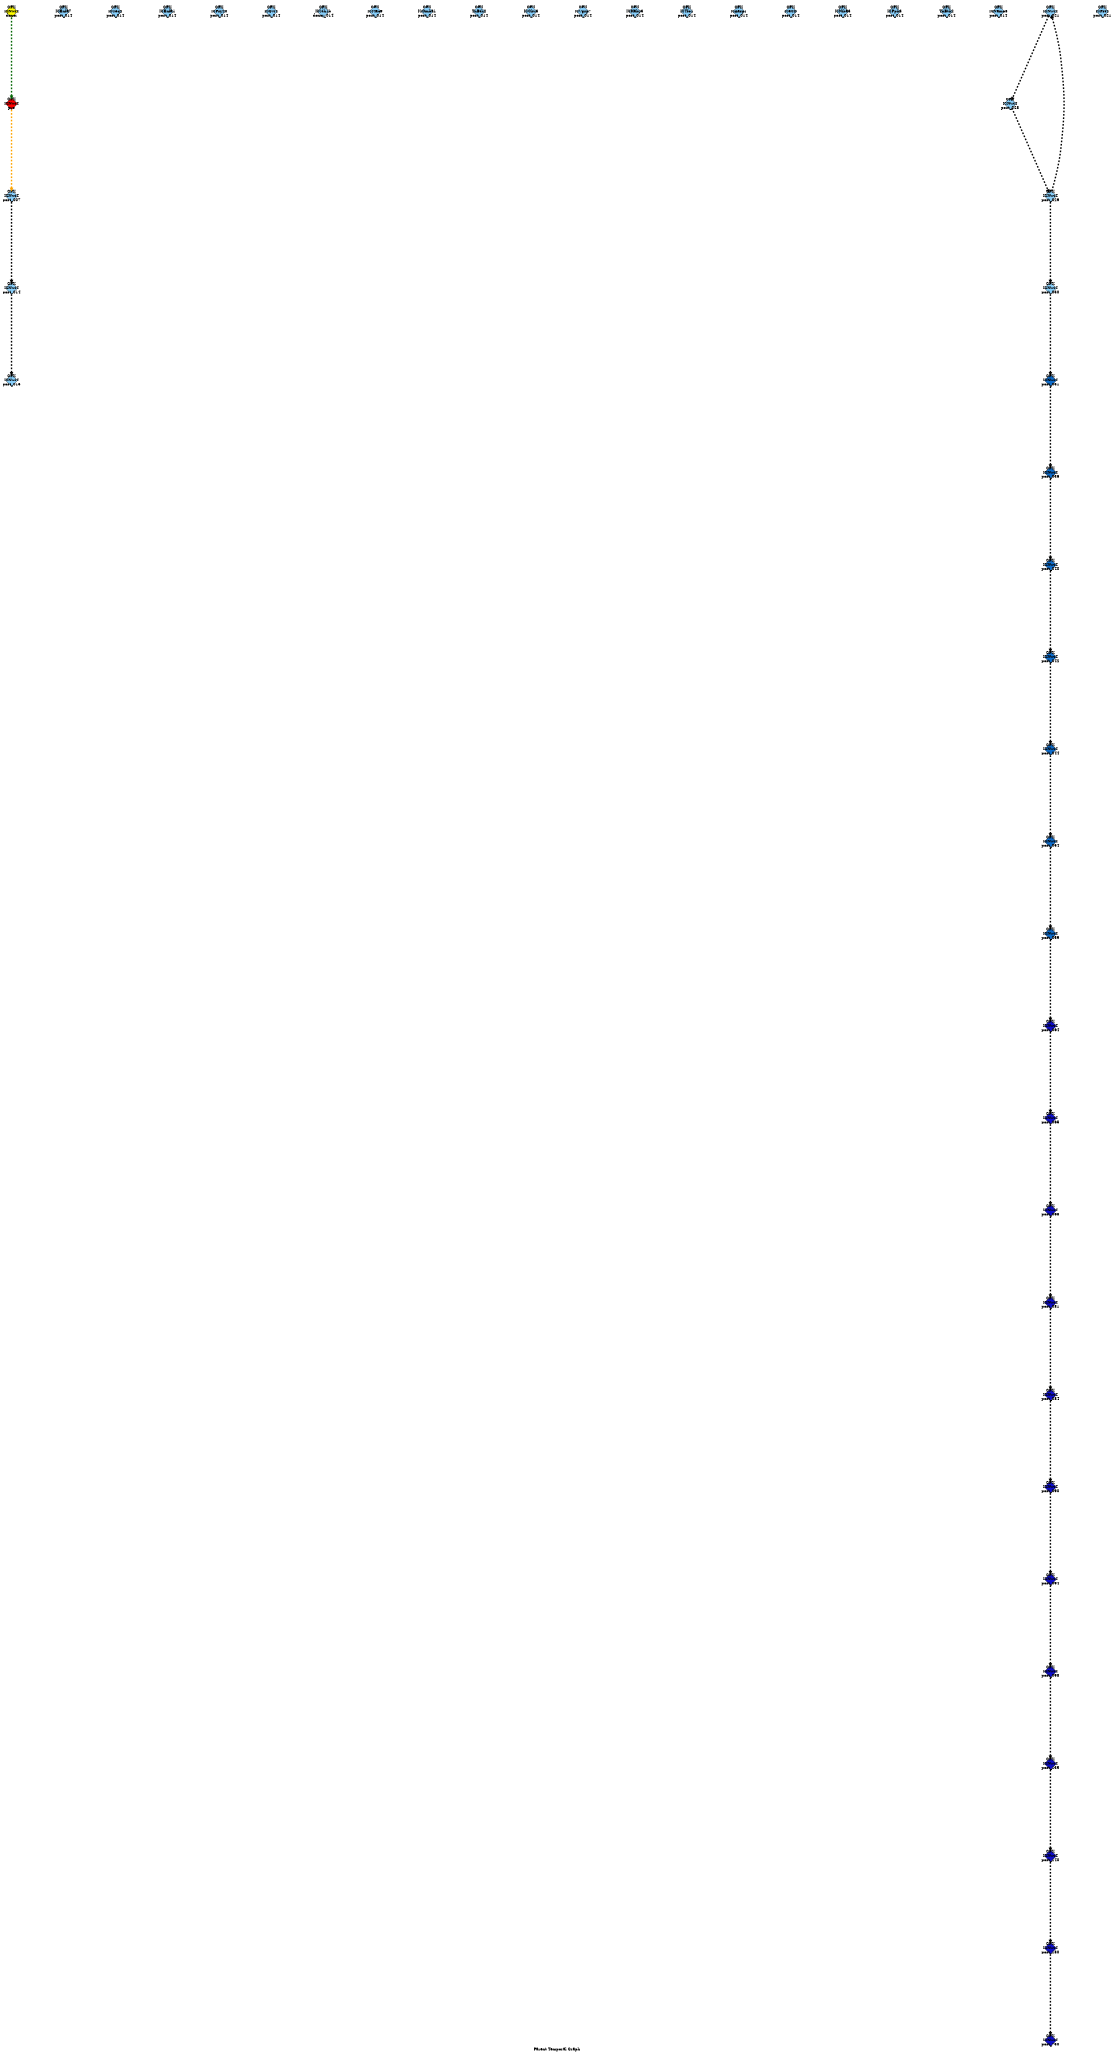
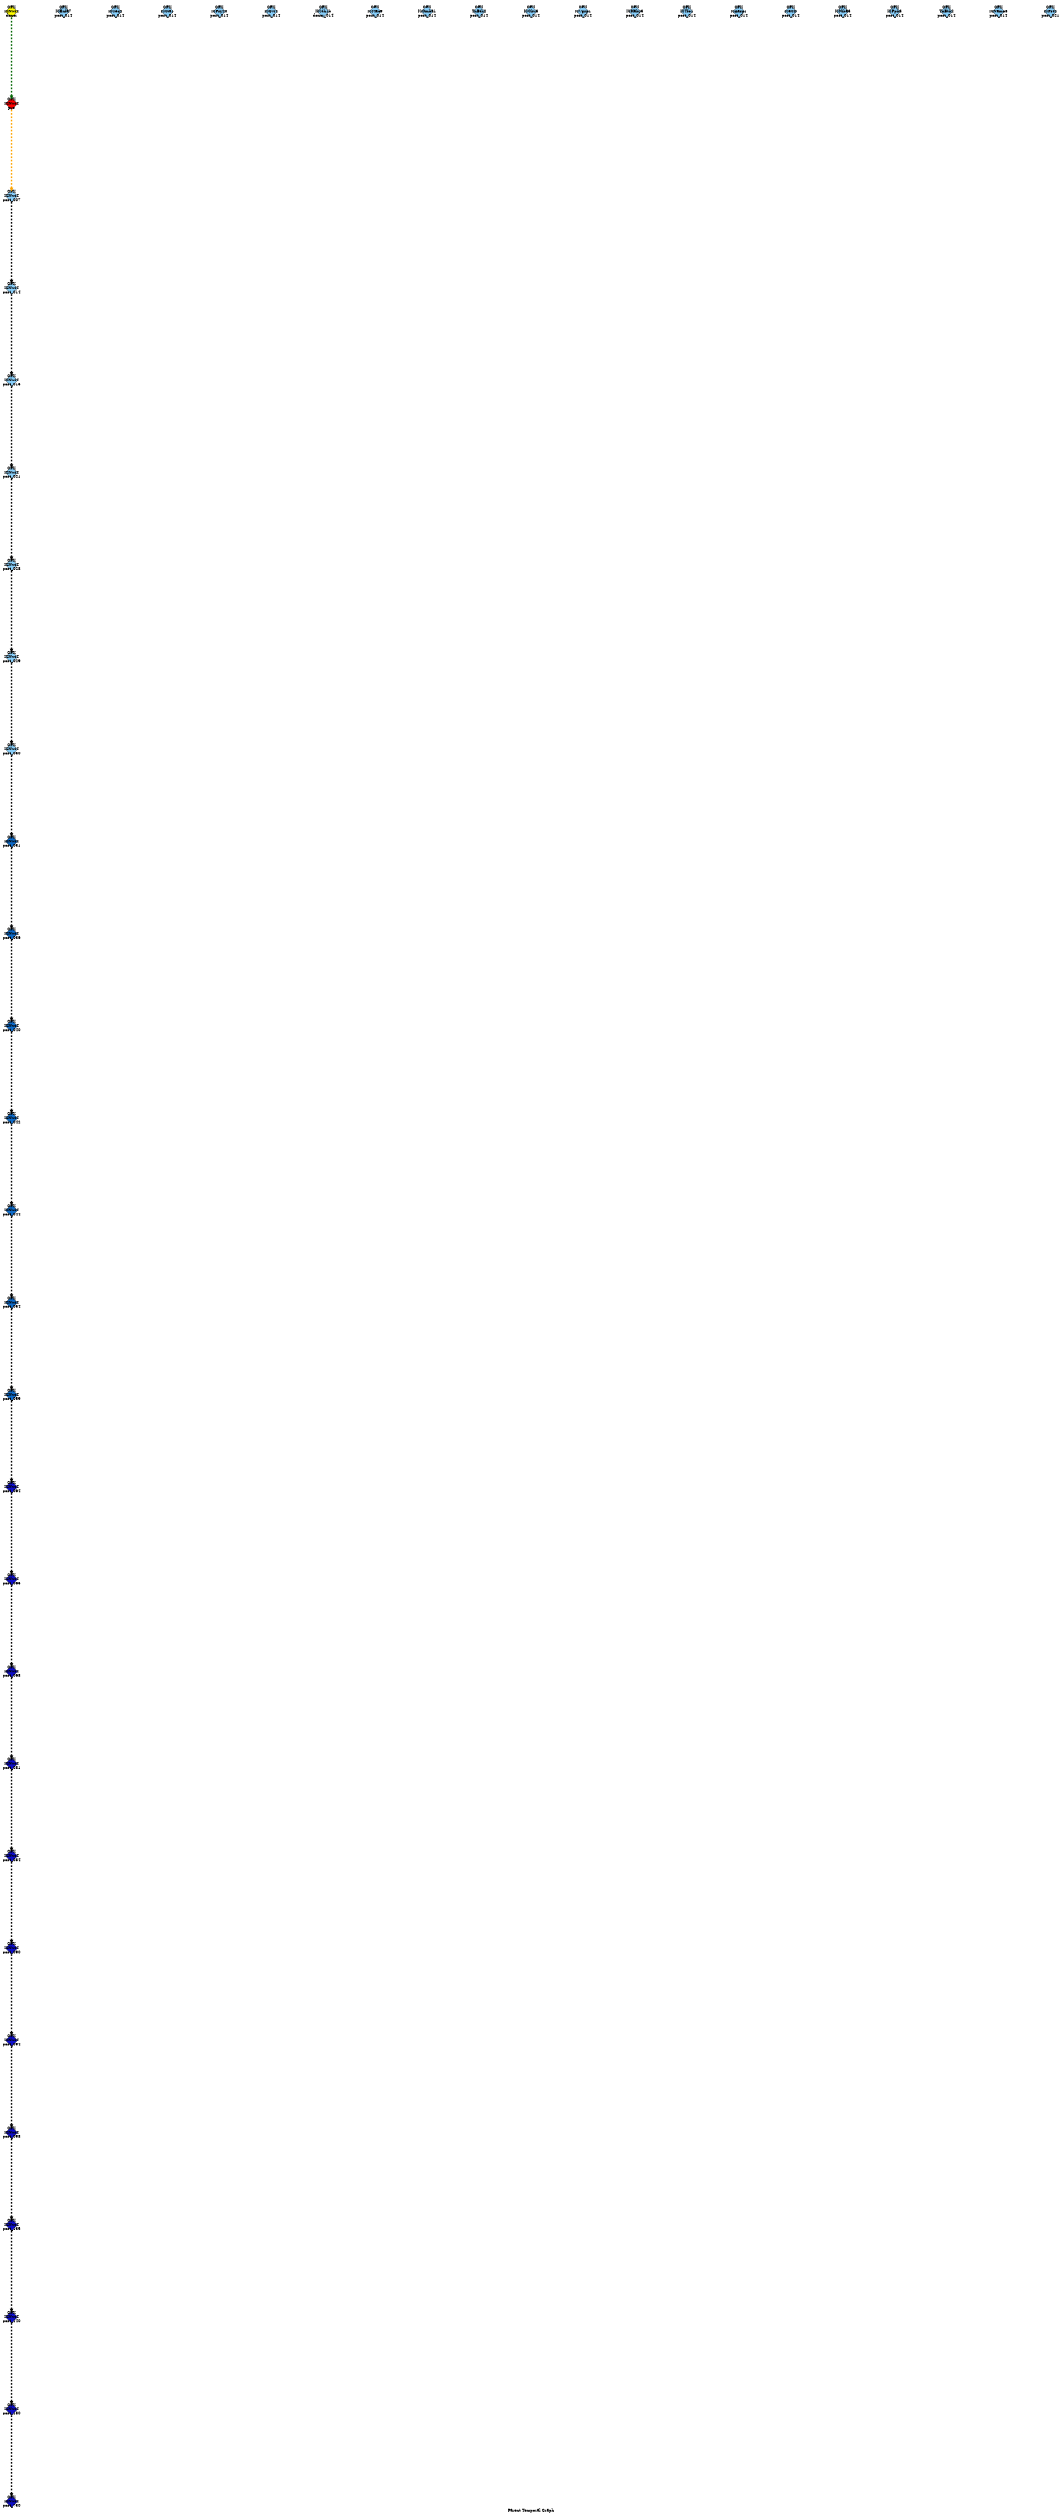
(167, 12) -> (167, 12)
(583, 12) -> (583, 12)
(1064, 105) -> (12, 426)
